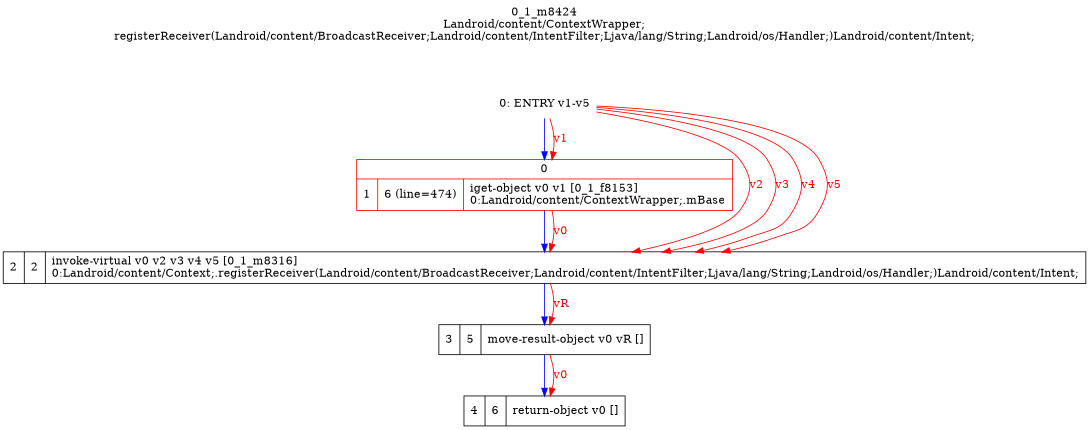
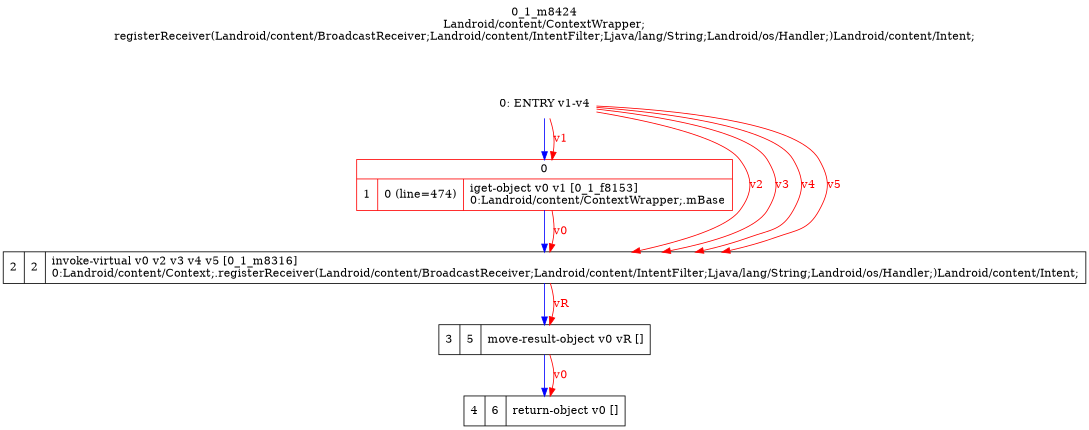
(545, 104) -> (545, 104)
(421, 194) -> (421, 194)
